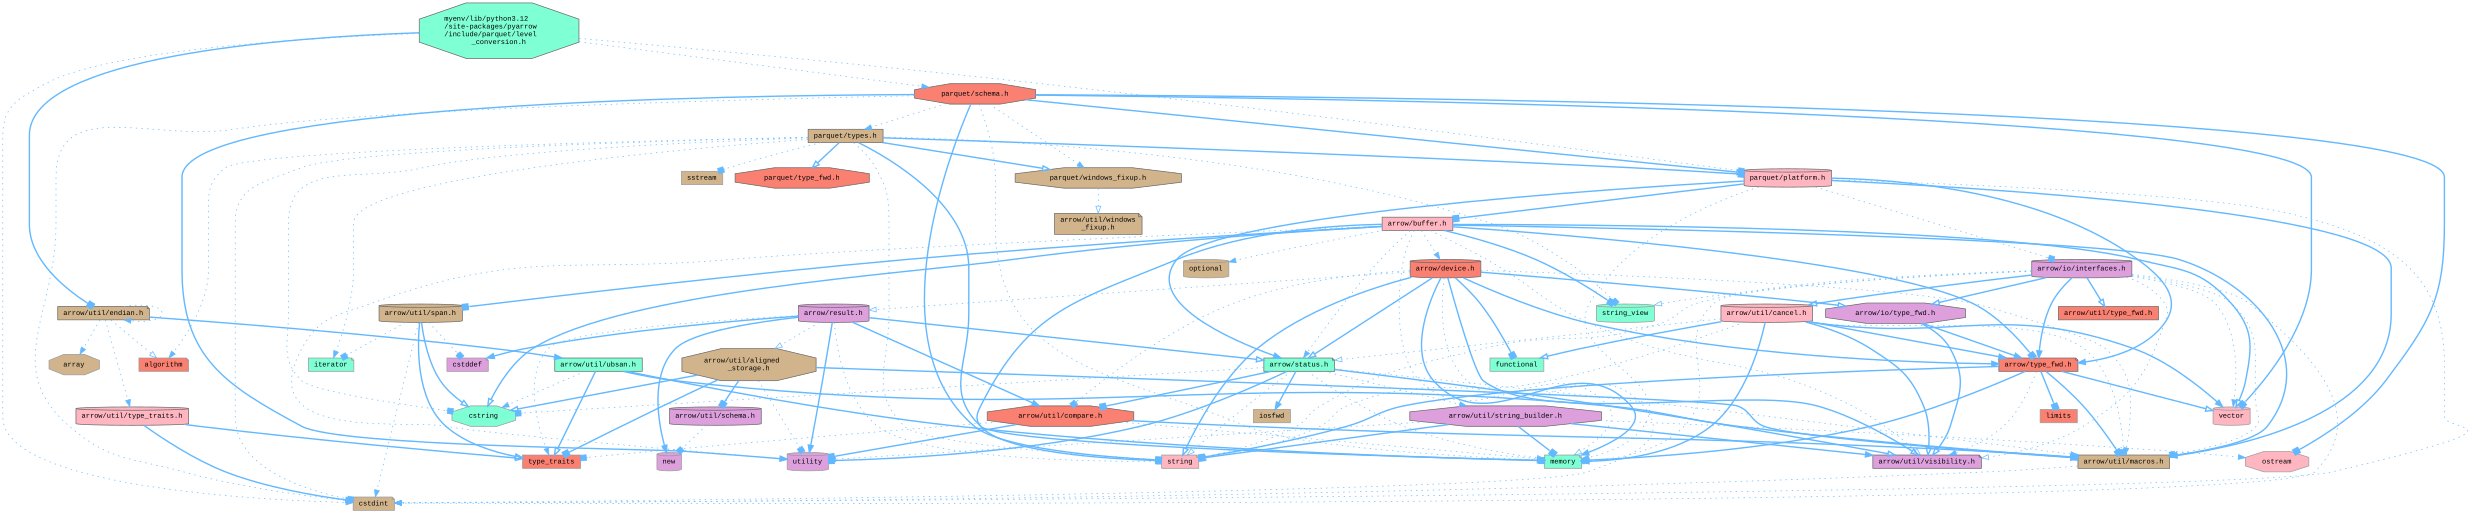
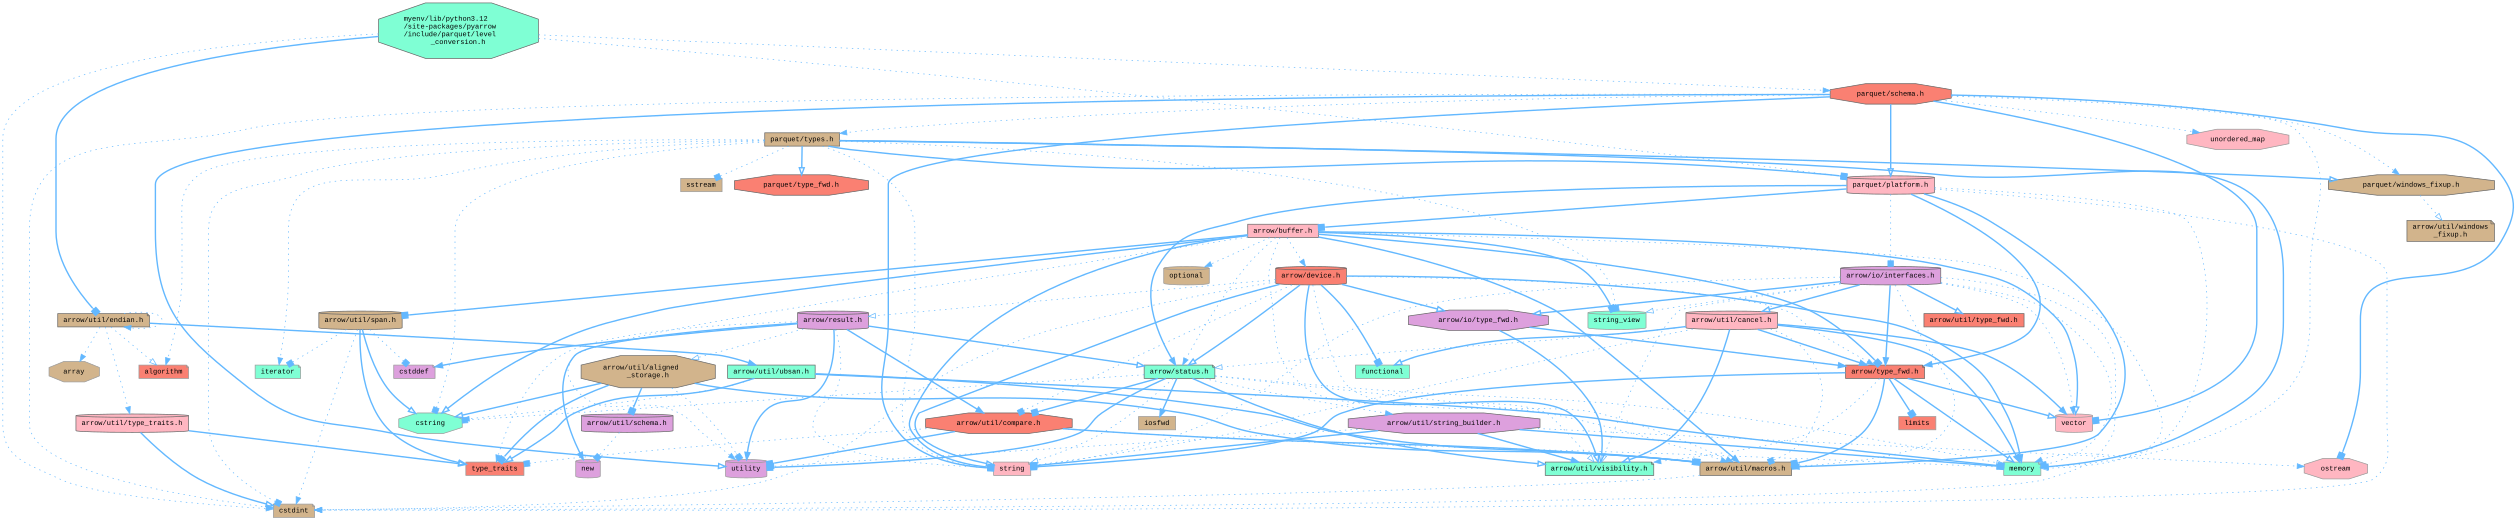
none -> (2238, 139)
(1723, 346) -> (1616, 286)
(1927, 462) -> (1600, 469)
